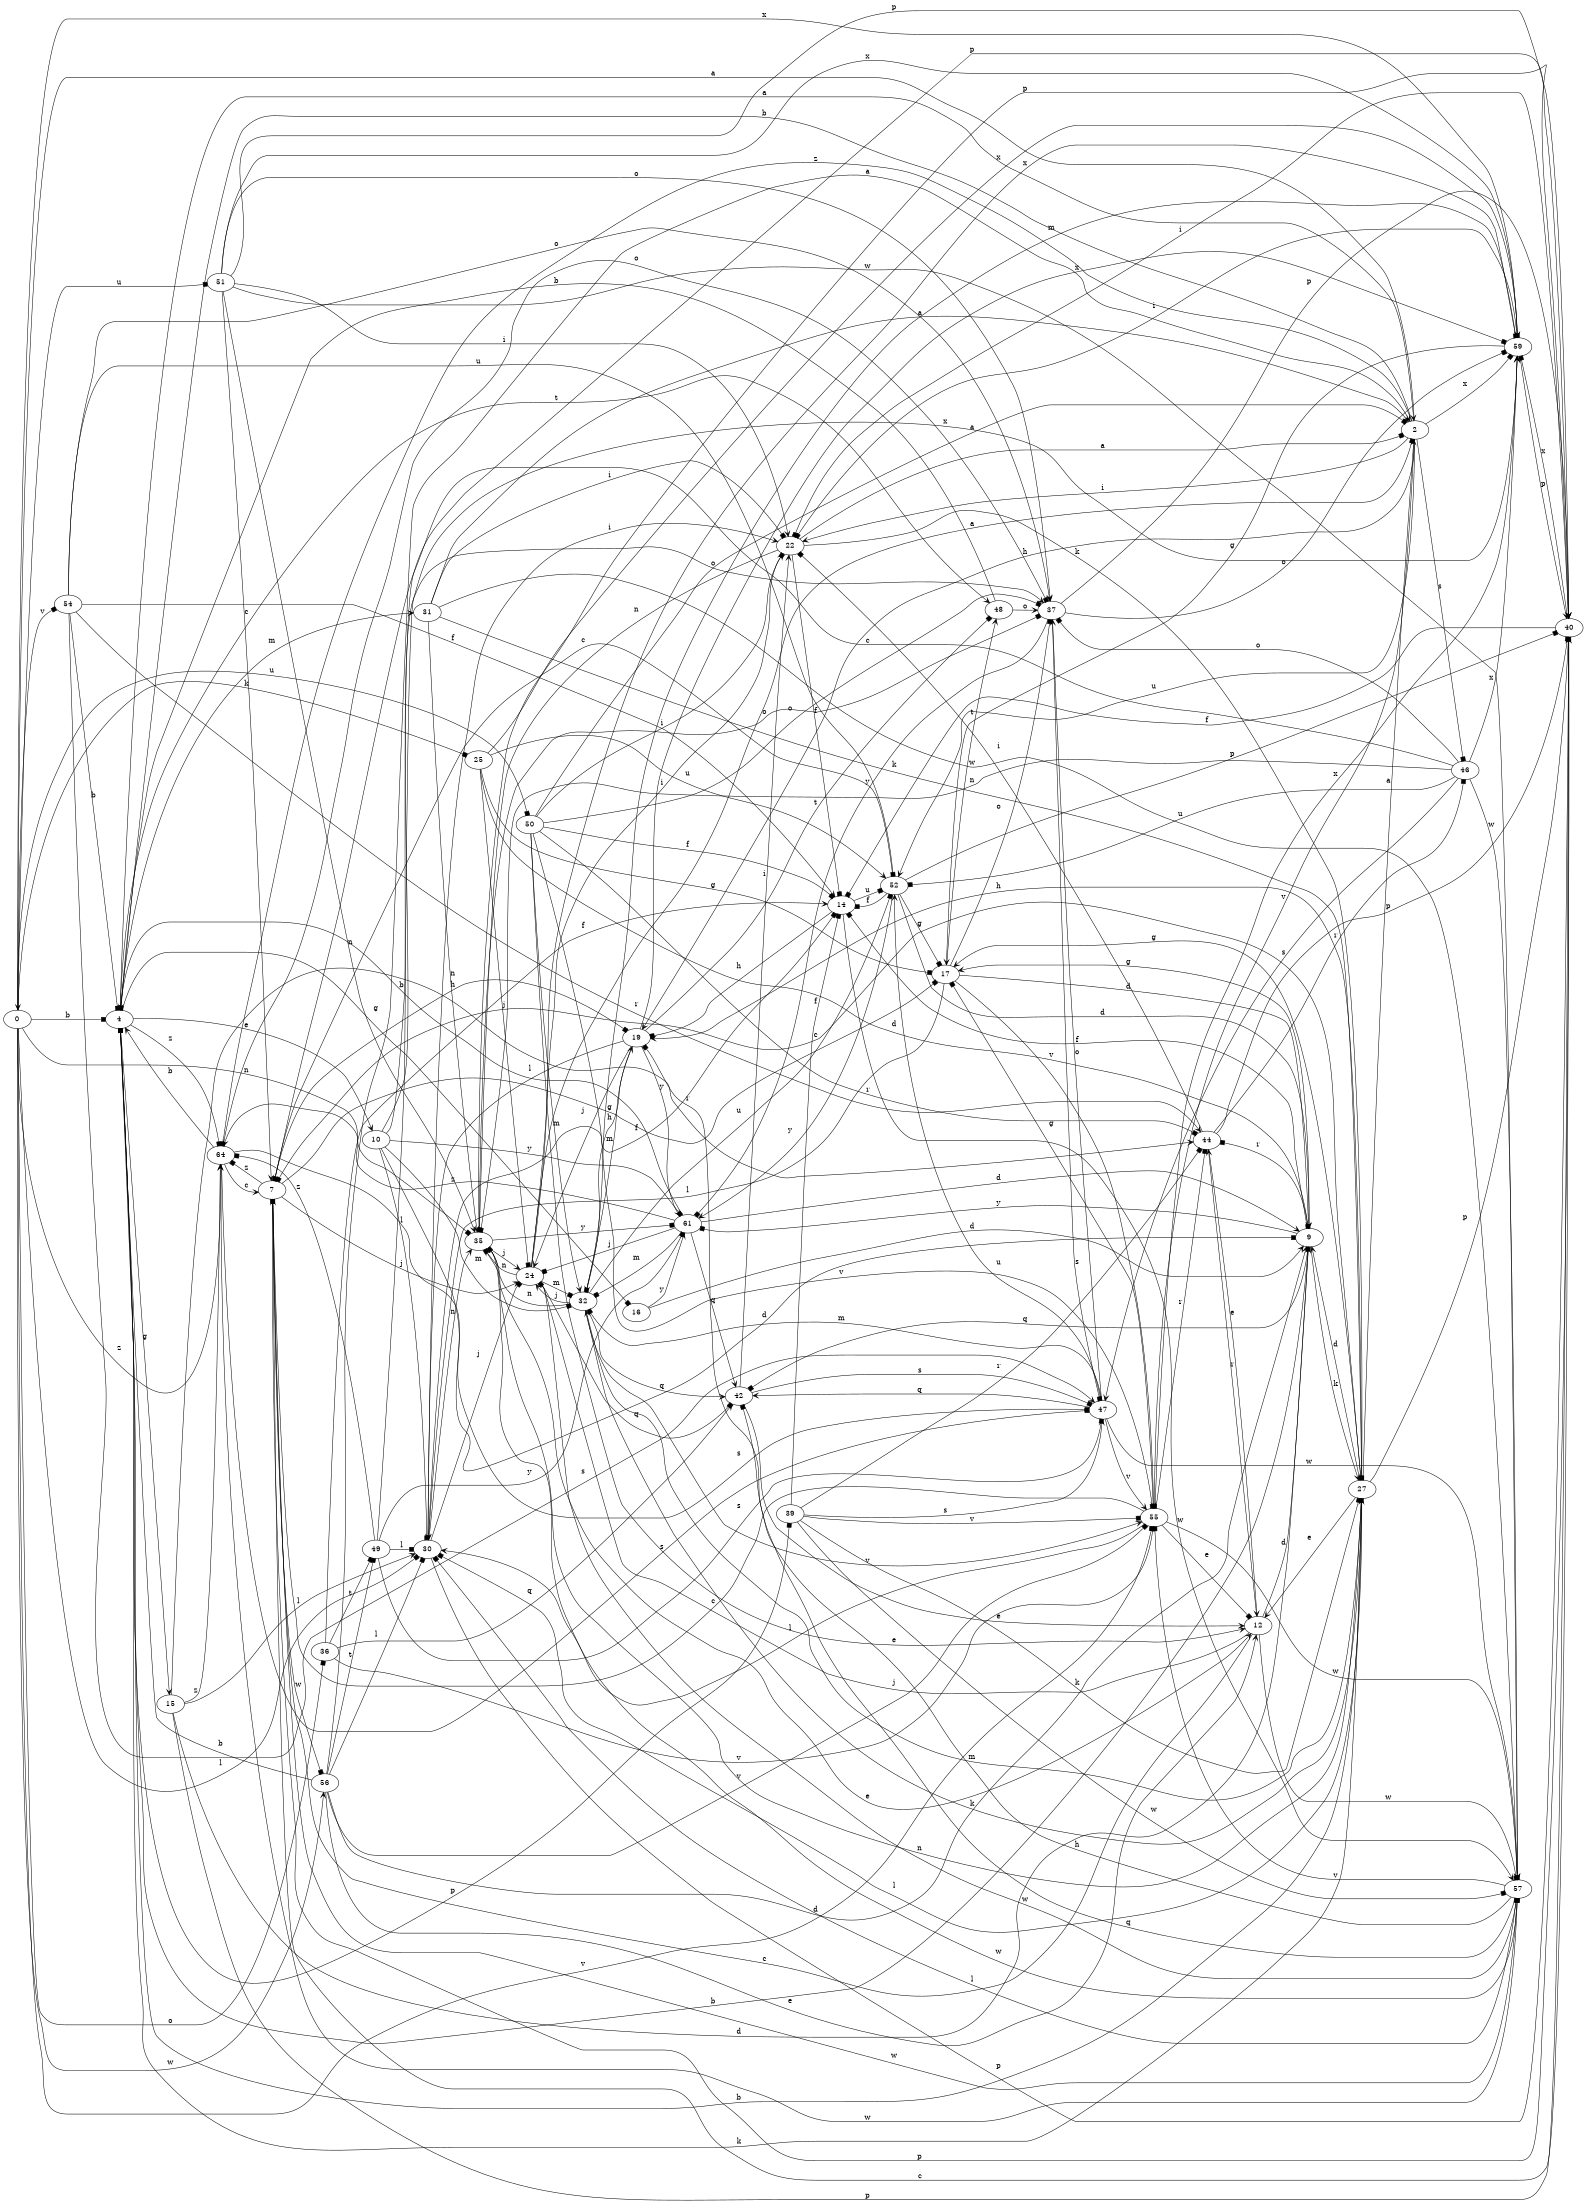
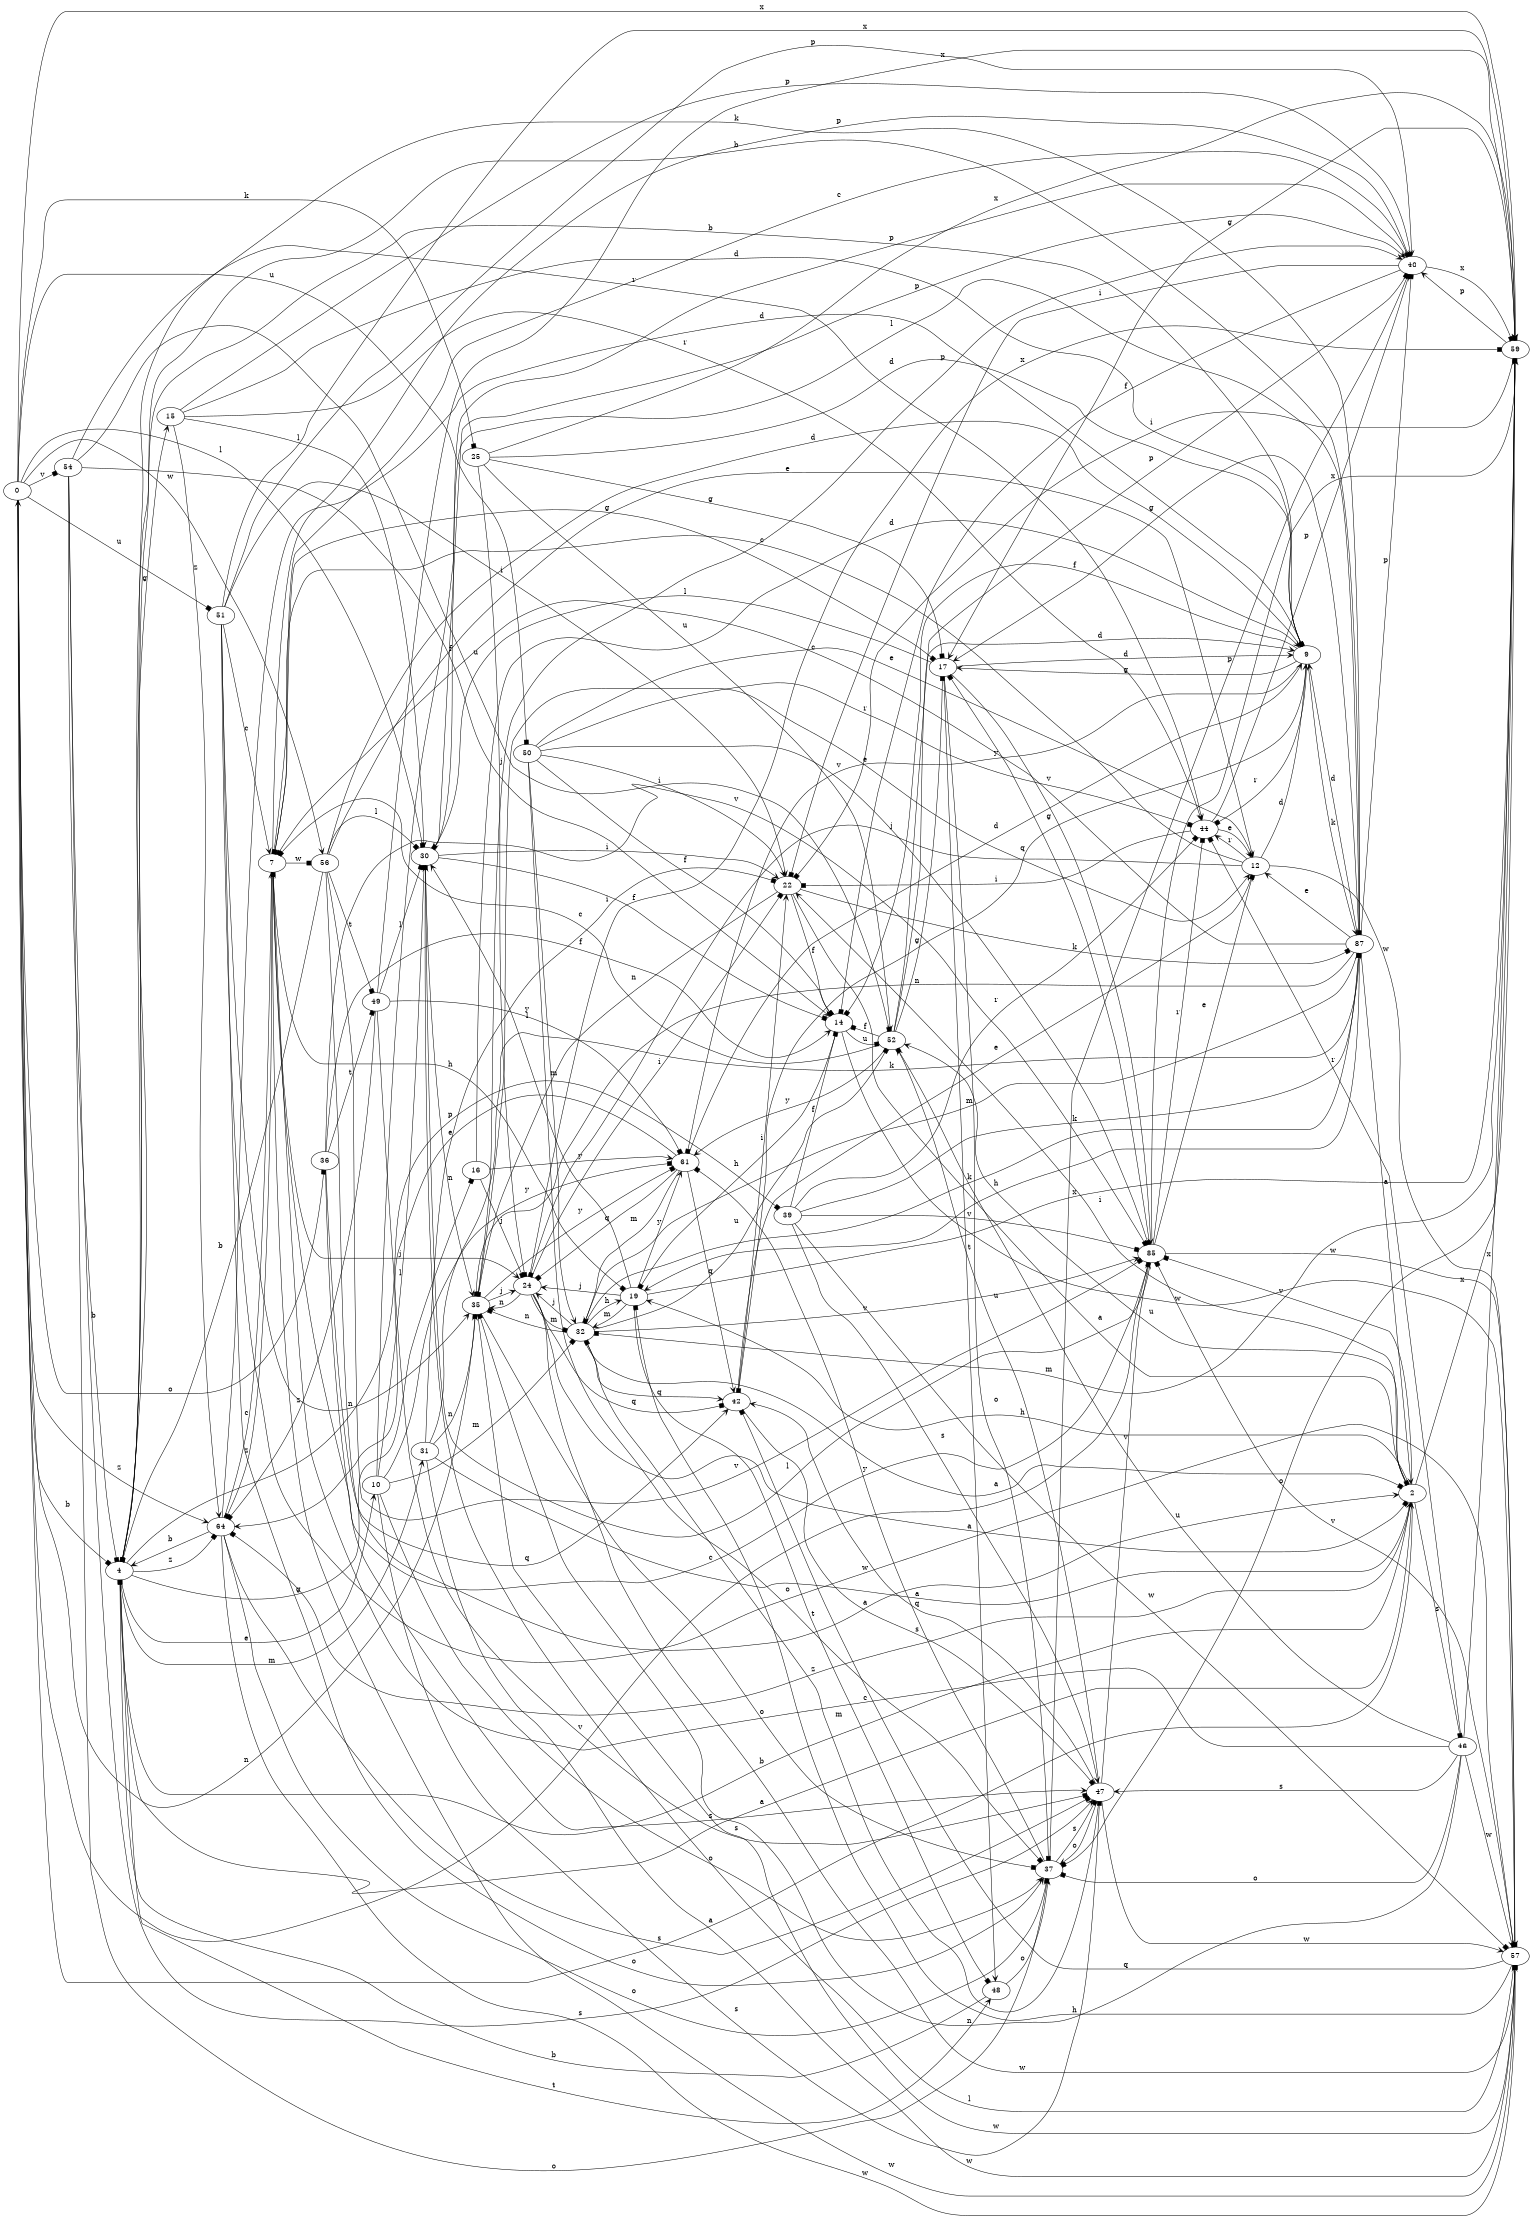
(900, 467) -> (953, 1493)
(1311, 538) -> (1485, 1221)
(1328, 959) -> (1401, 1269)
(425, 1012) -> none
(453, 1180) -> (450, 1133)
(610, 1245) -> (607, 1218)
(473, 1413) -> (501, 1226)
(1362, 1489) -> (1360, 944)
(1154, 1518) -> (1152, 1254)
none -> (495, 1749)
